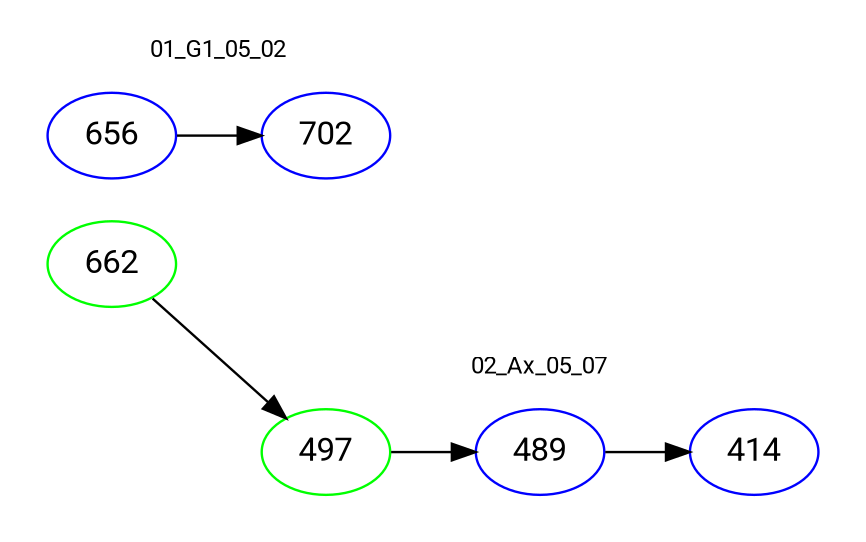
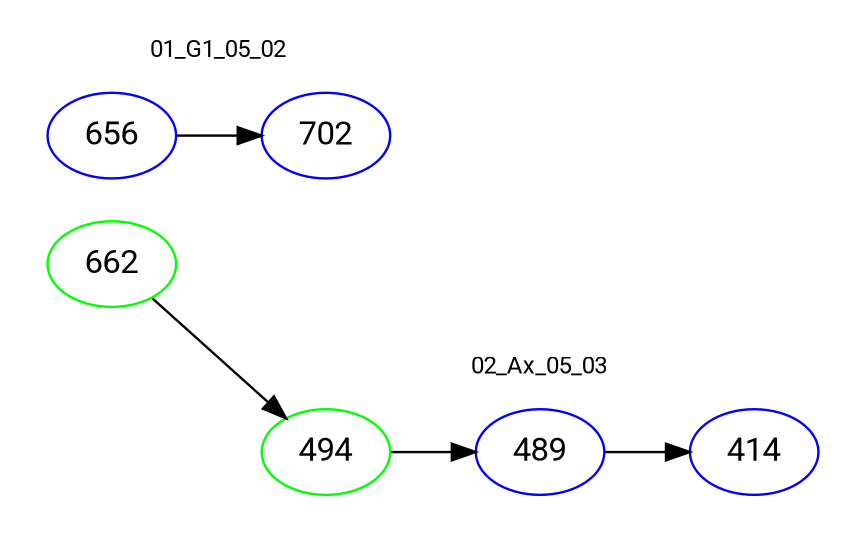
(540, 368) -> (540, 368)
(326, 452) -> (326, 452)
